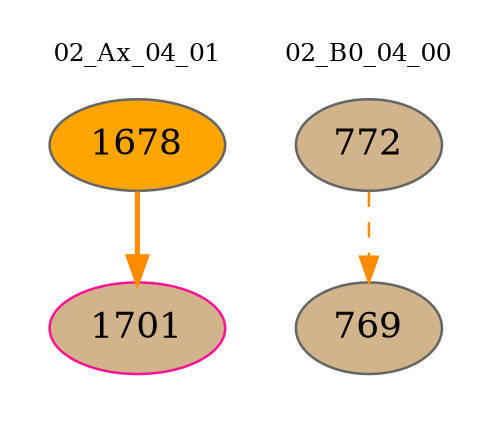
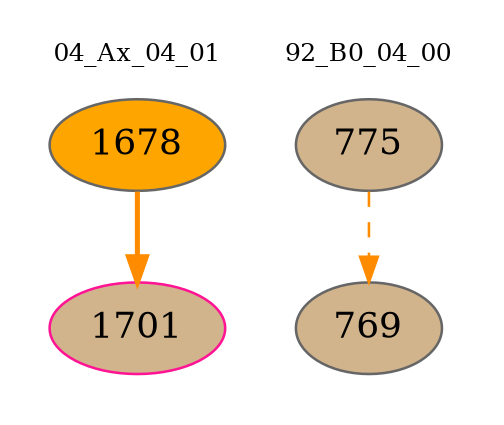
(137, 55) -> (137, 55)
(369, 55) -> (369, 55)
(369, 145) -> (369, 145)
